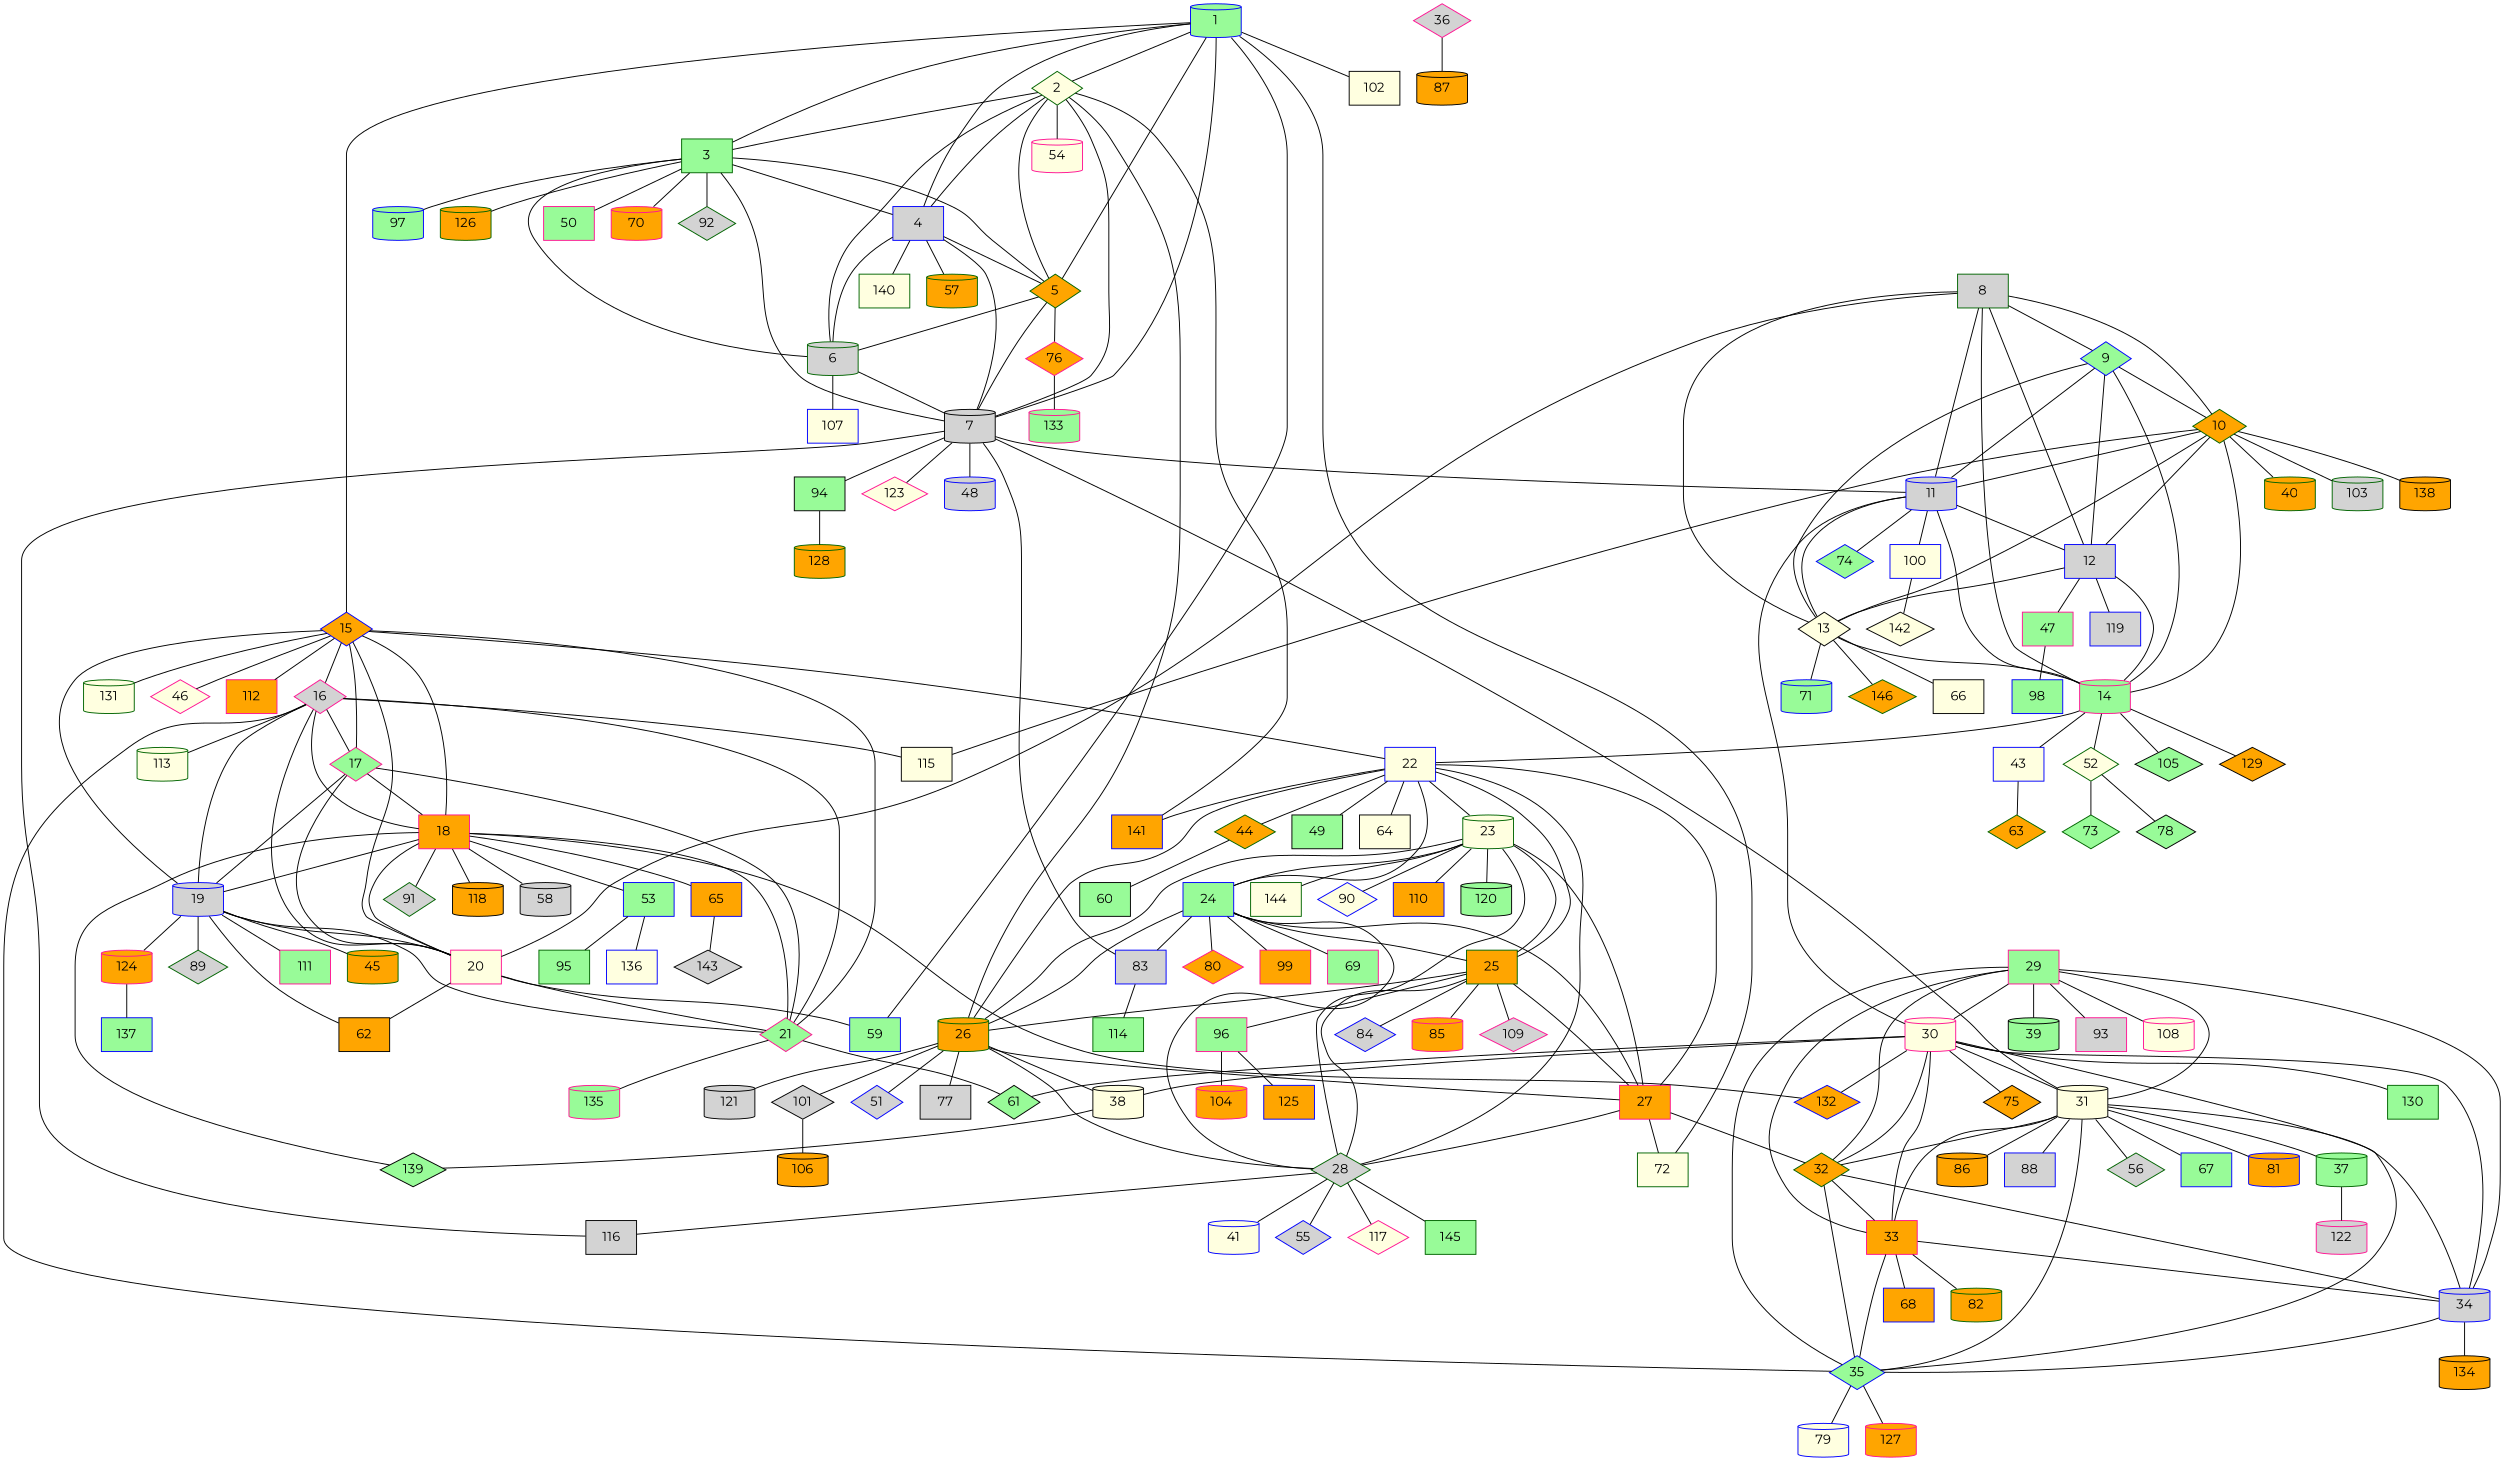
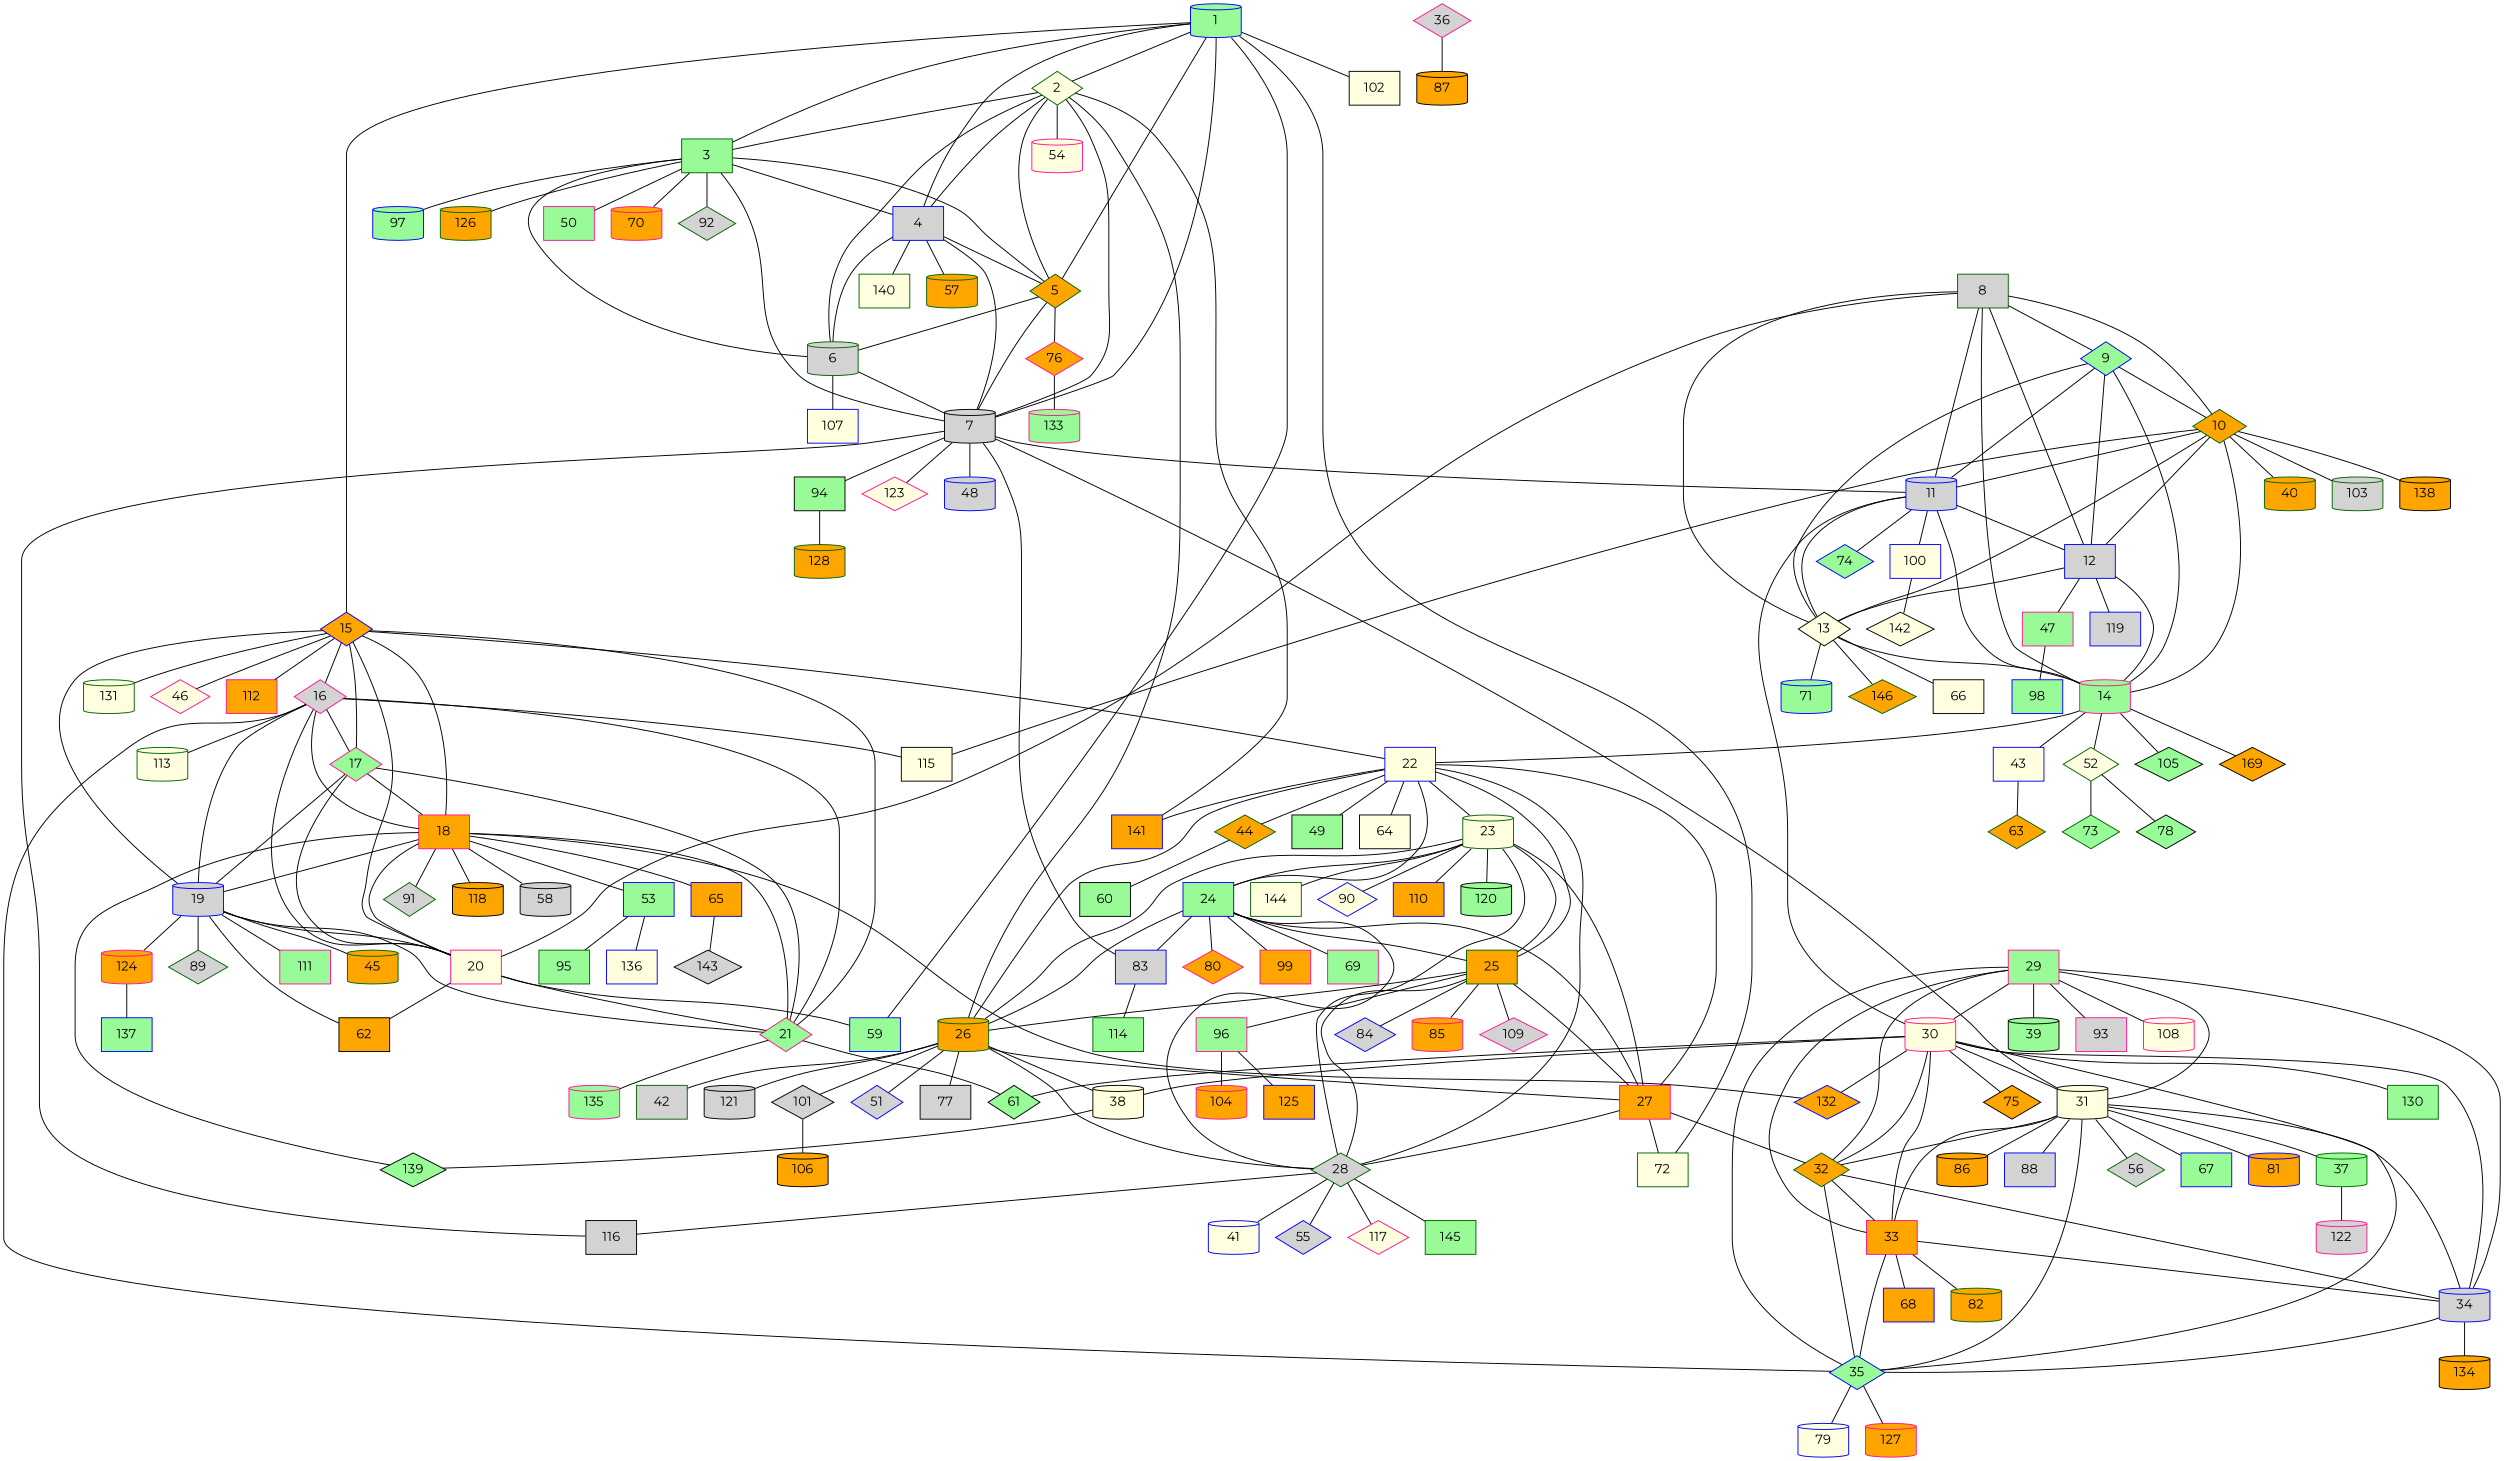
(2252, 764) -> (2252, 764)
none -> (662, 1102)
